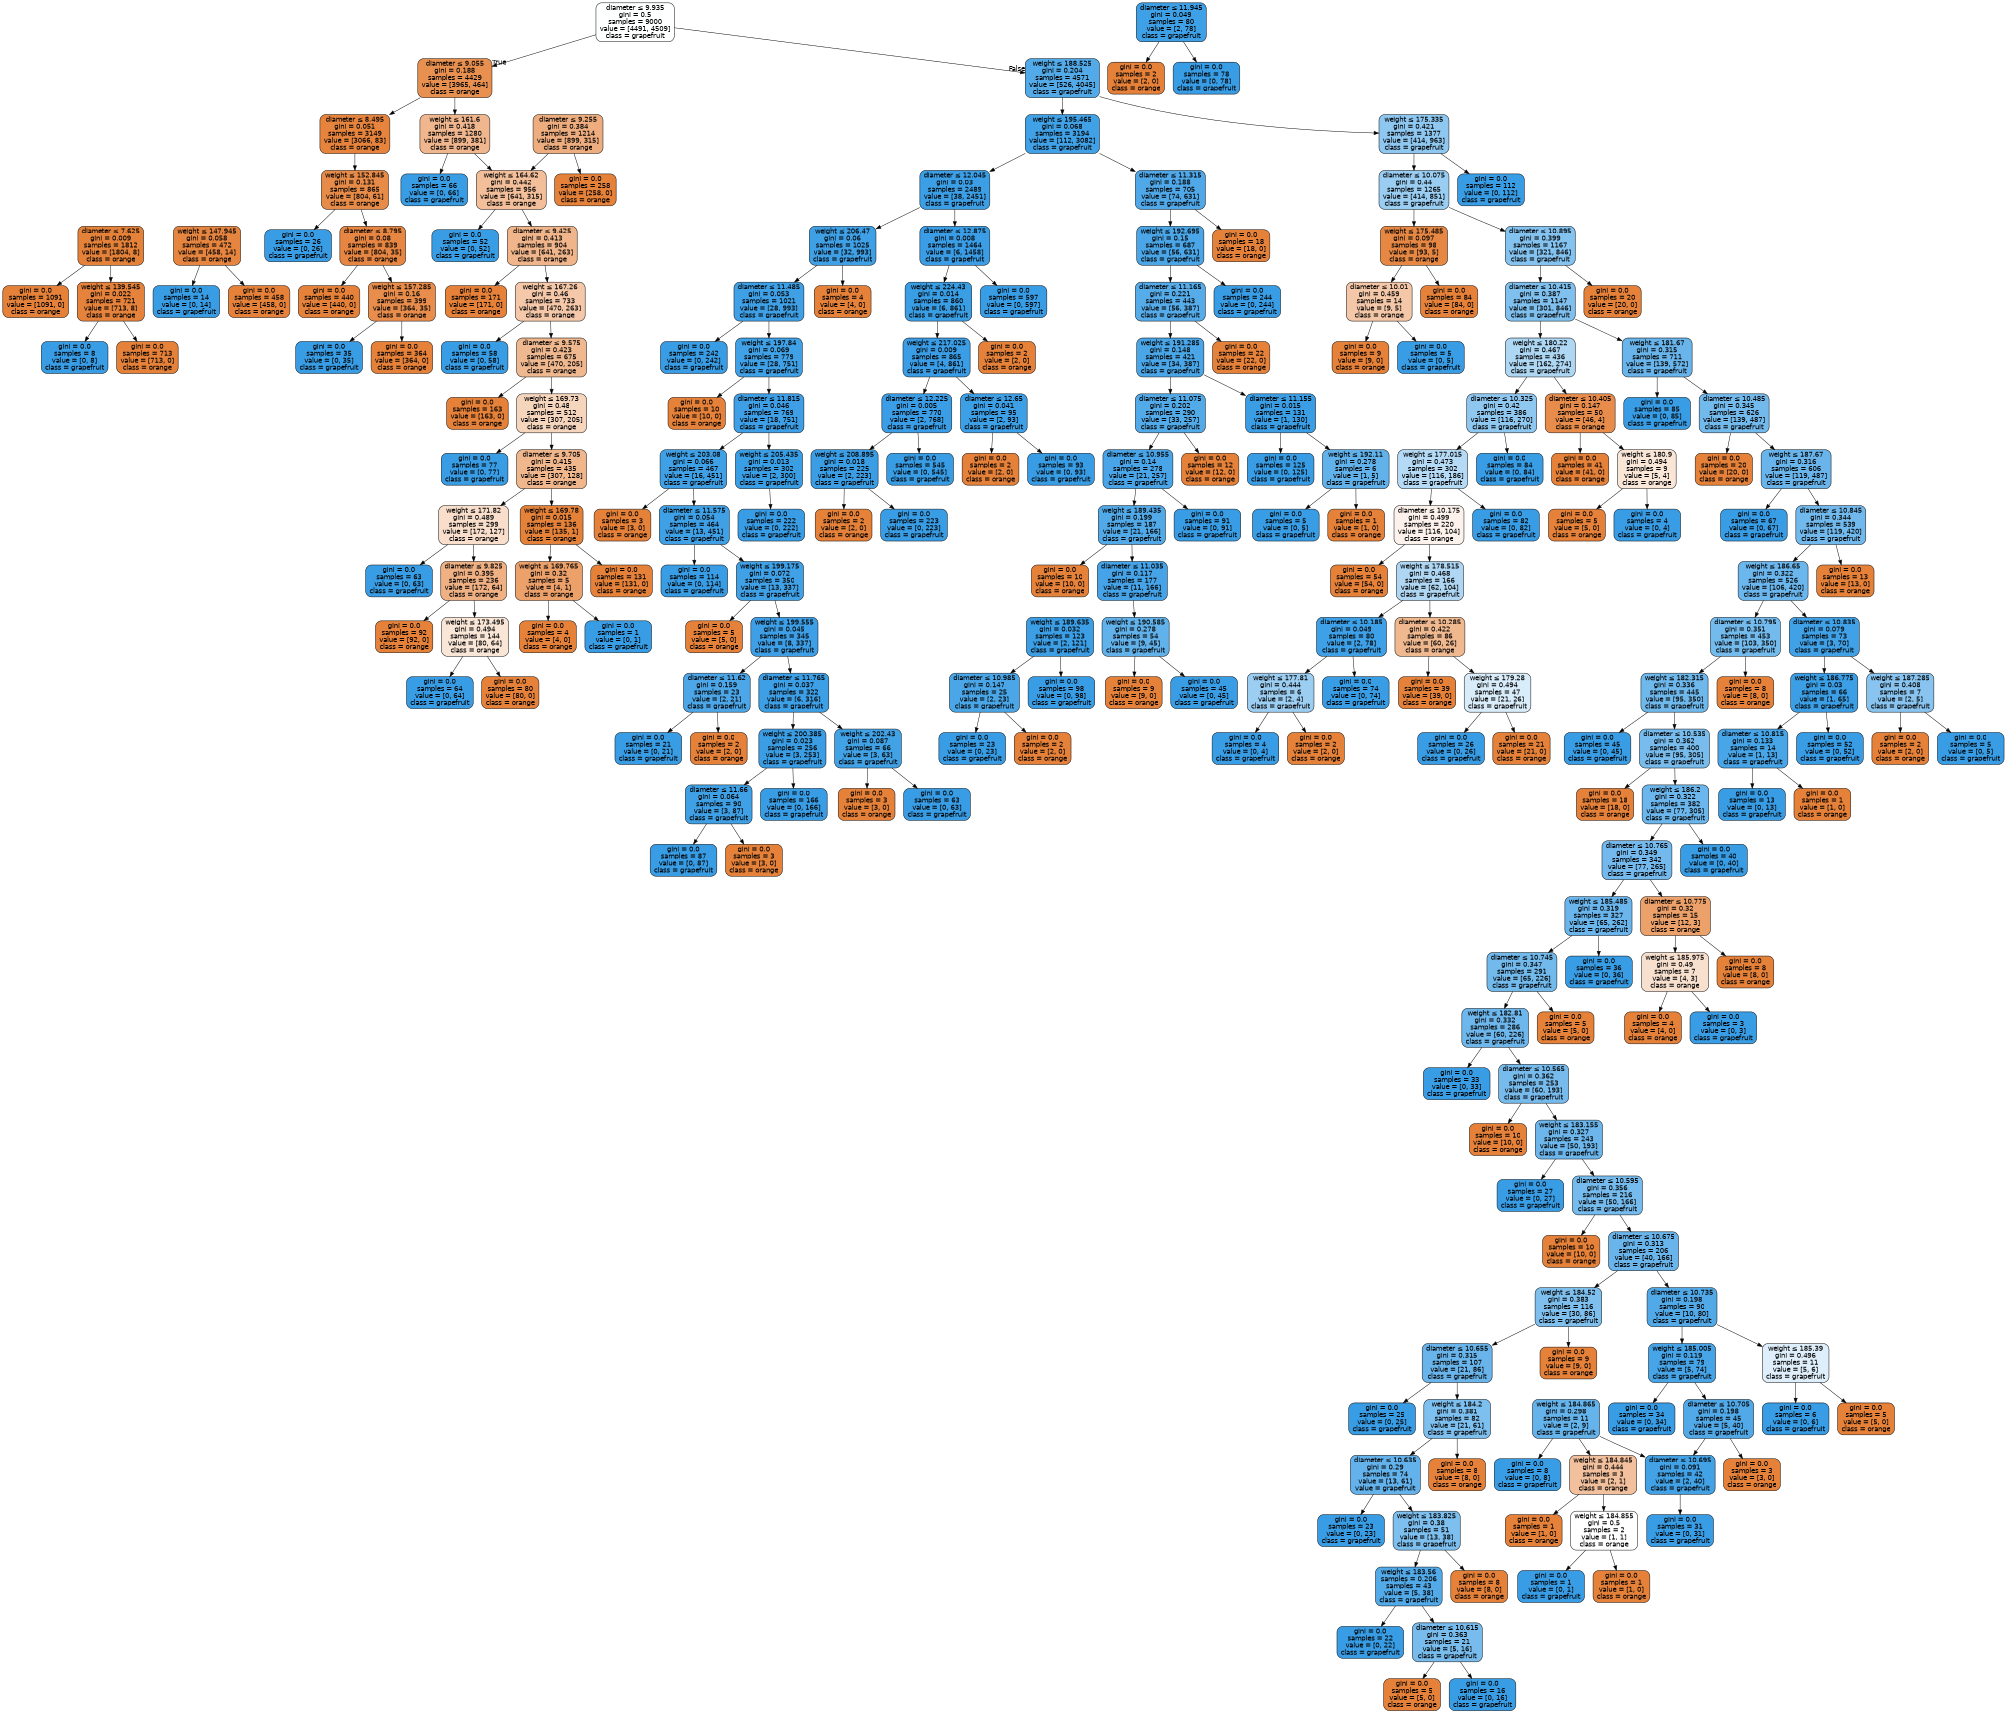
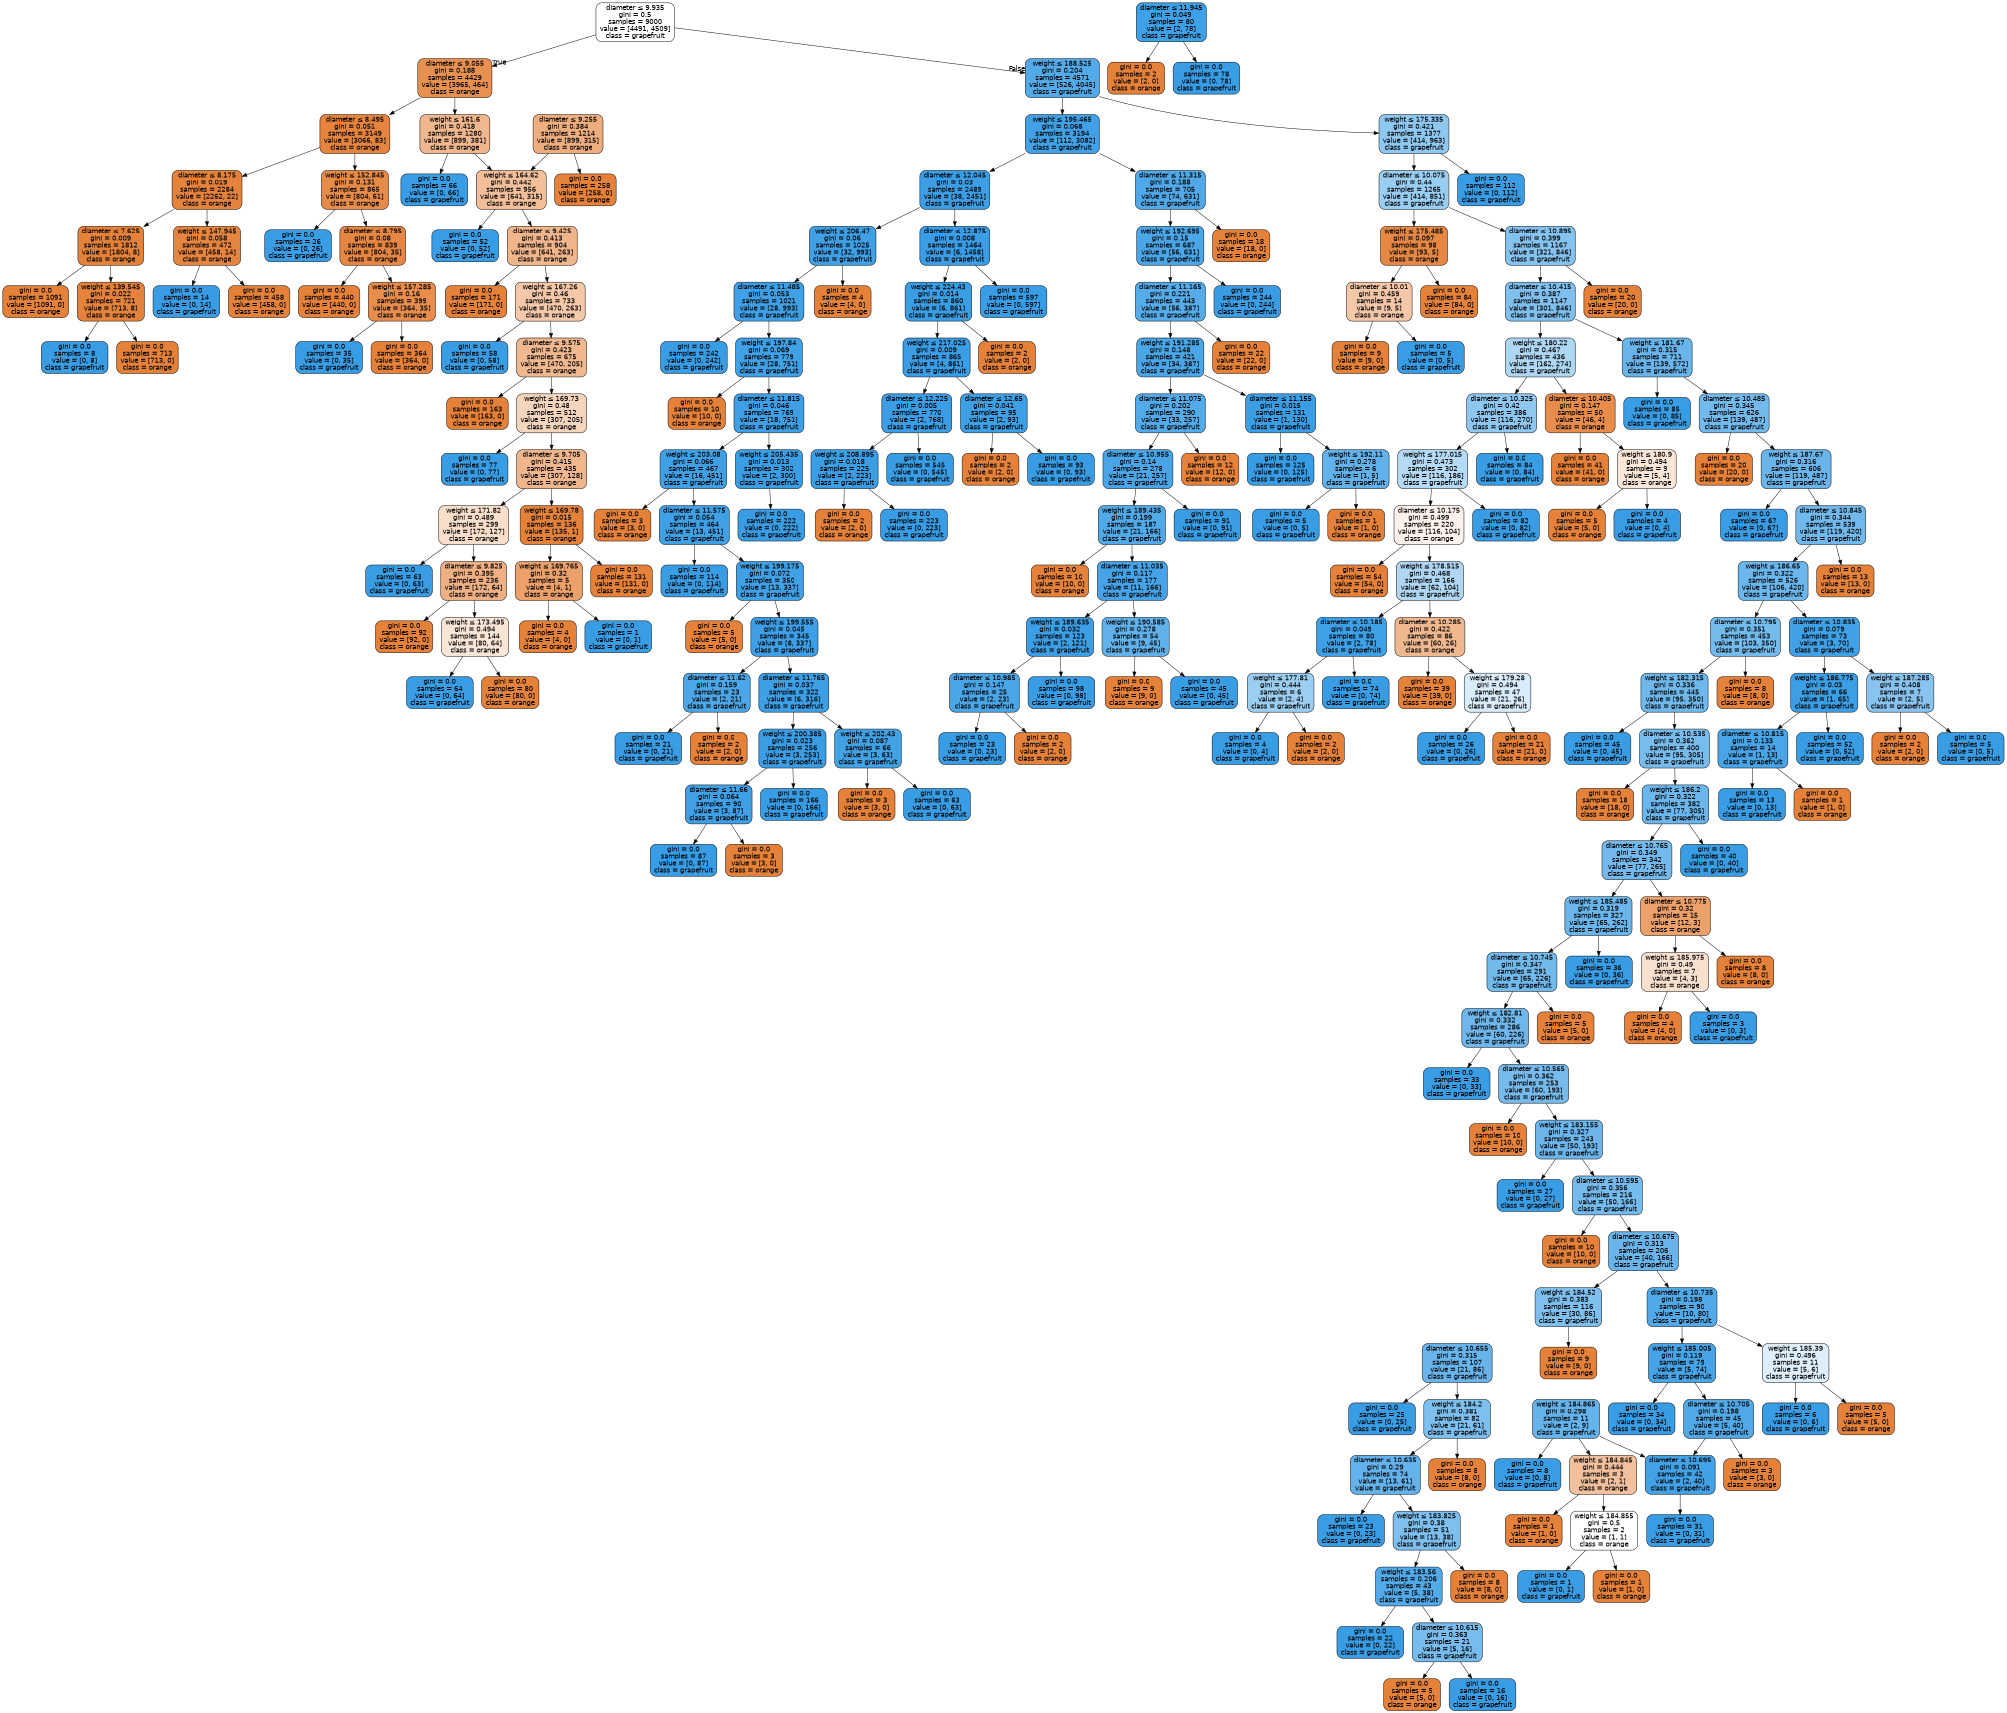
none -> (207, 190)
none -> (1098, 607)
(1516, 1334) -> none
